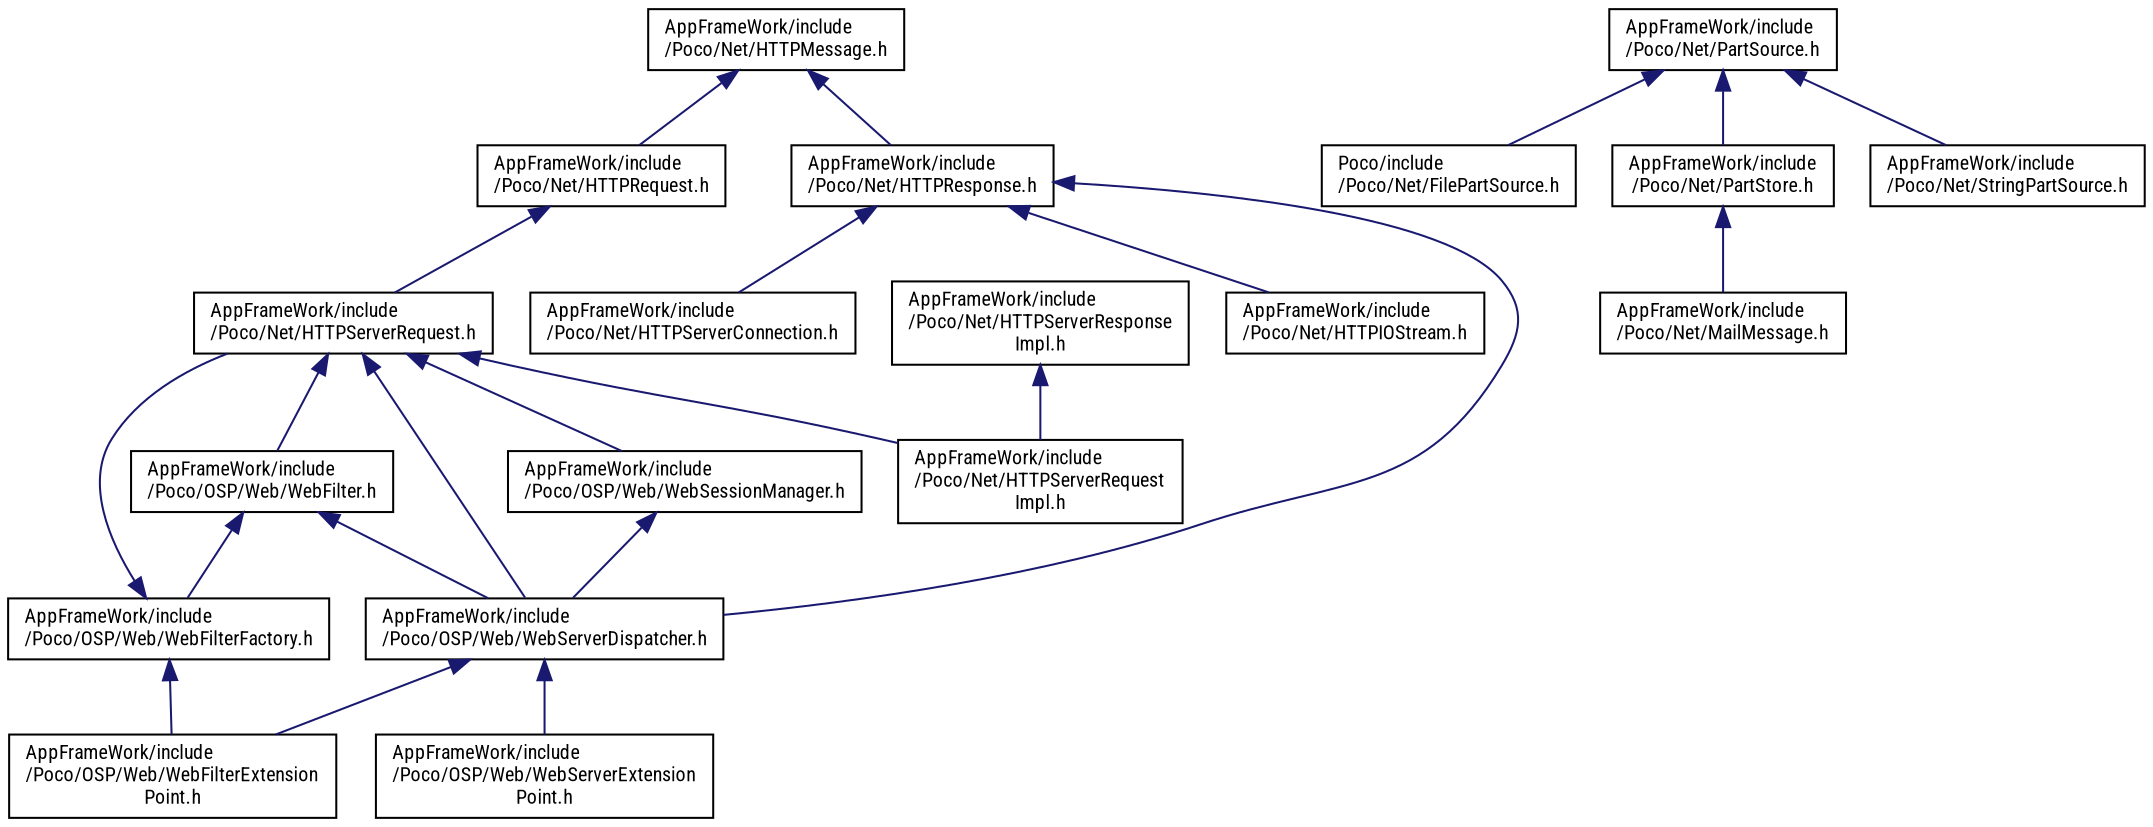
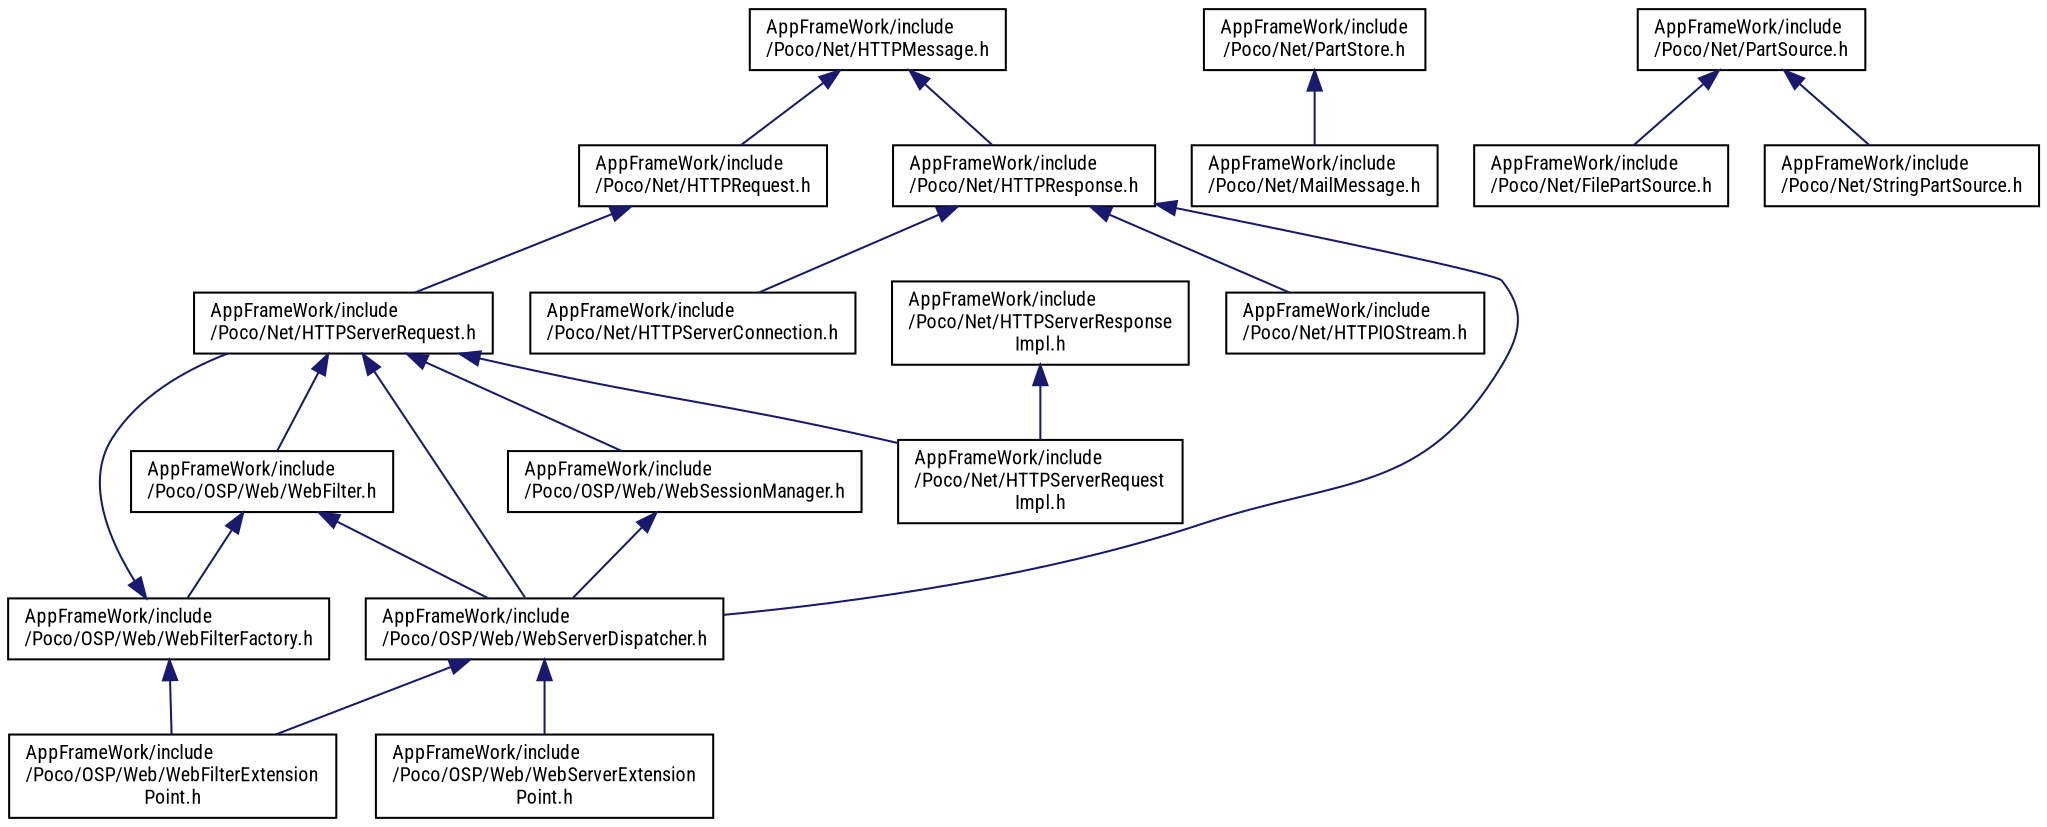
(1723, 118) -> none
(1449, 176) -> (1601, 176)
